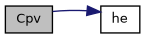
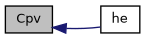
(70, 10) -> (83, 28)
